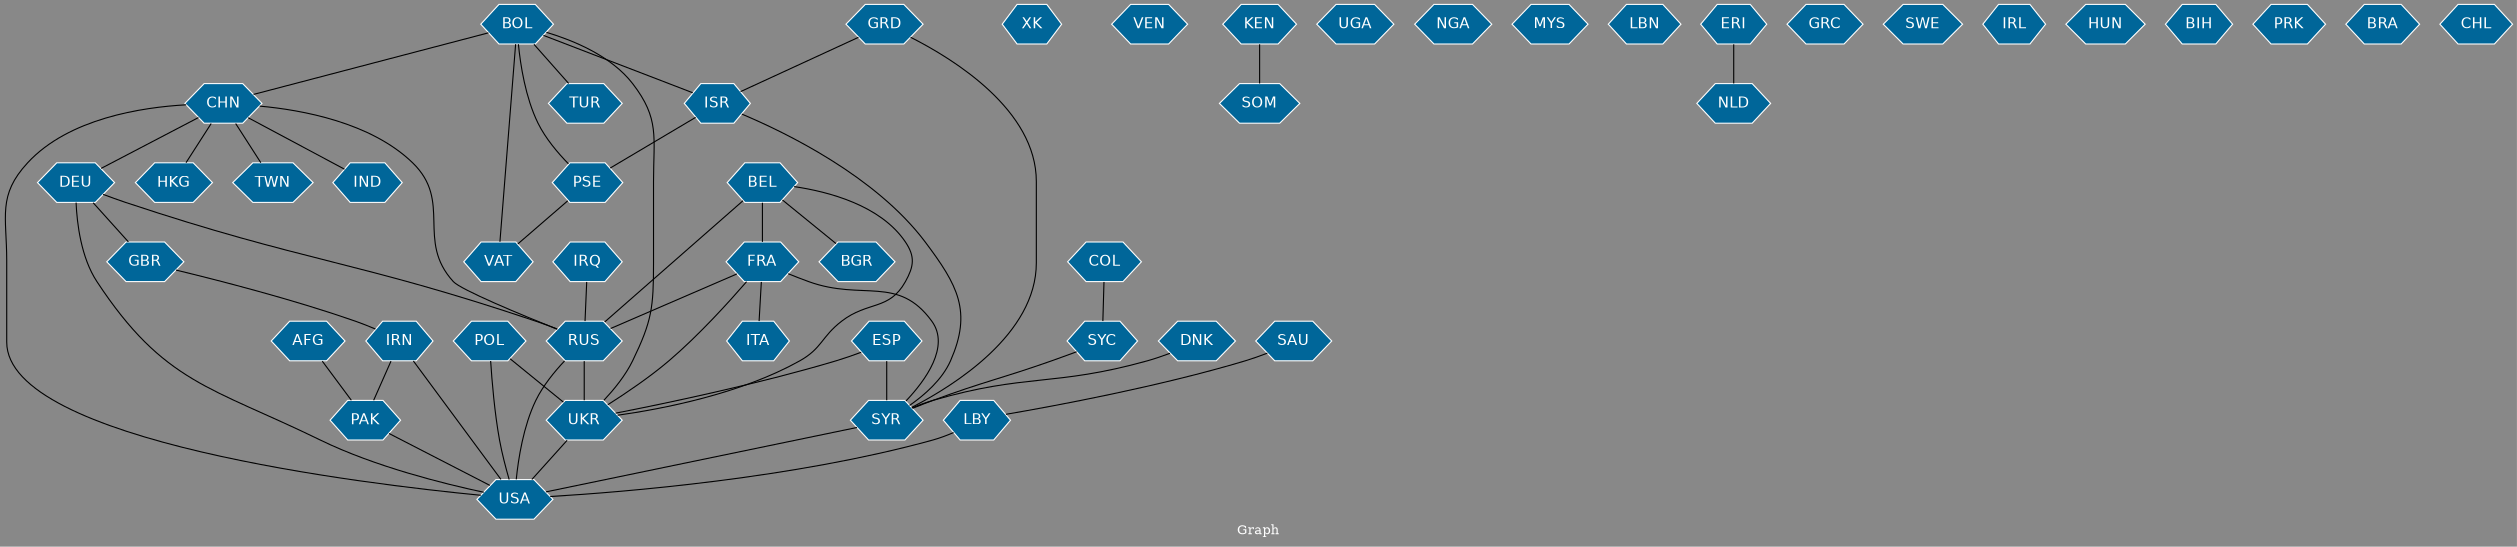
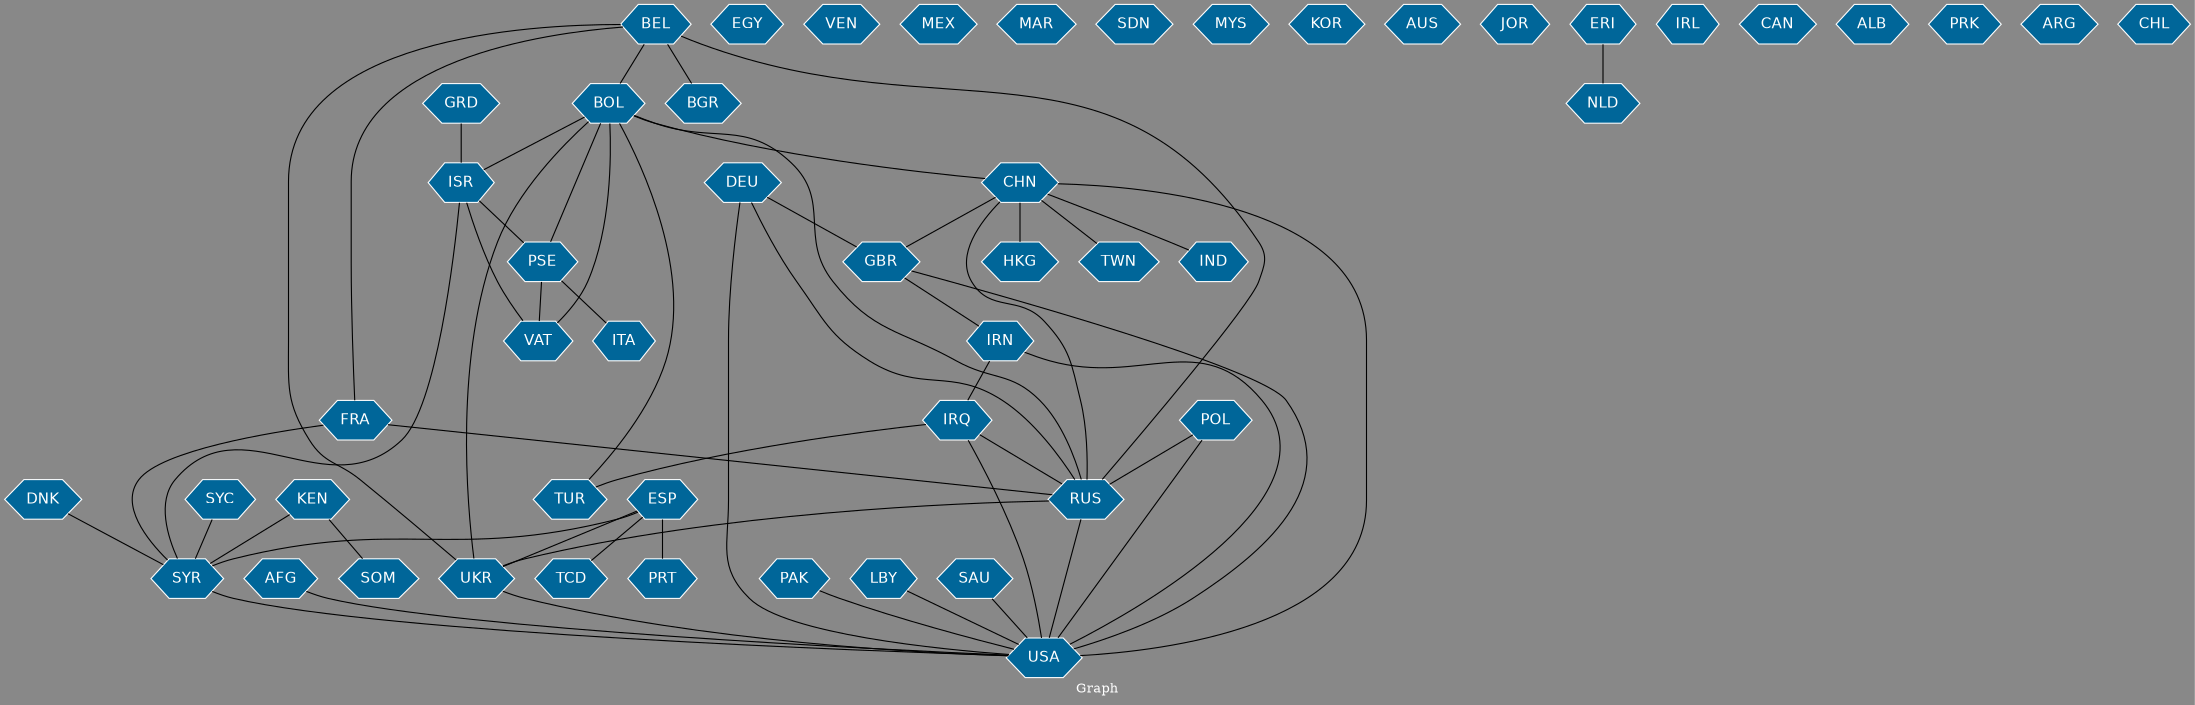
none -> (747, 24)
none -> (939, 24)
(1032, 24) -> none
none -> (1036, 24)
none -> (1134, 24)
none -> (1327, 24)
(1355, 24) -> none
none -> (1423, 24)
(1453, 24) -> none
none -> (1515, 24)
(1645, 24) -> none
none -> (1778, 24)
(1825, 24) -> none
none -> (1873, 24)
(1923, 24) -> none
none -> (2060, 24)
(2106, 24) -> none
(2199, 24) -> none
(2383, 24) -> none
none -> (632, 64)
(150, 143) -> (951, 222)
(1036, 222) -> (250, 539)
none -> (485, 255)
(1105, 262) -> none
none -> (845, 295)
(760, 302) -> (584, 302)
(682, 349) -> none
(537, 380) -> (1151, 460)
(337, 381) -> (550, 627)
(382, 381) -> (979, 381)
(1138, 388) -> (1010, 618)
none -> (1279, 395)
none -> (759, 448)
none -> (1015, 536)
none -> (571, 579)
none -> (662, 579)
